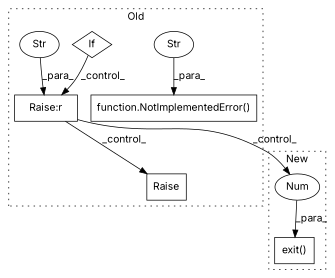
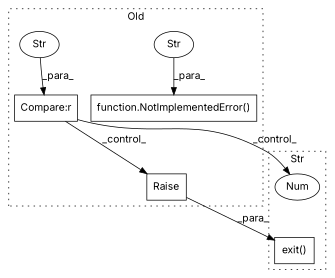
(92, 45) -> none
(46, 108) -> (46, 108)
(297, 160) -> (297, 160)
(296, 215) -> (227, 217)
